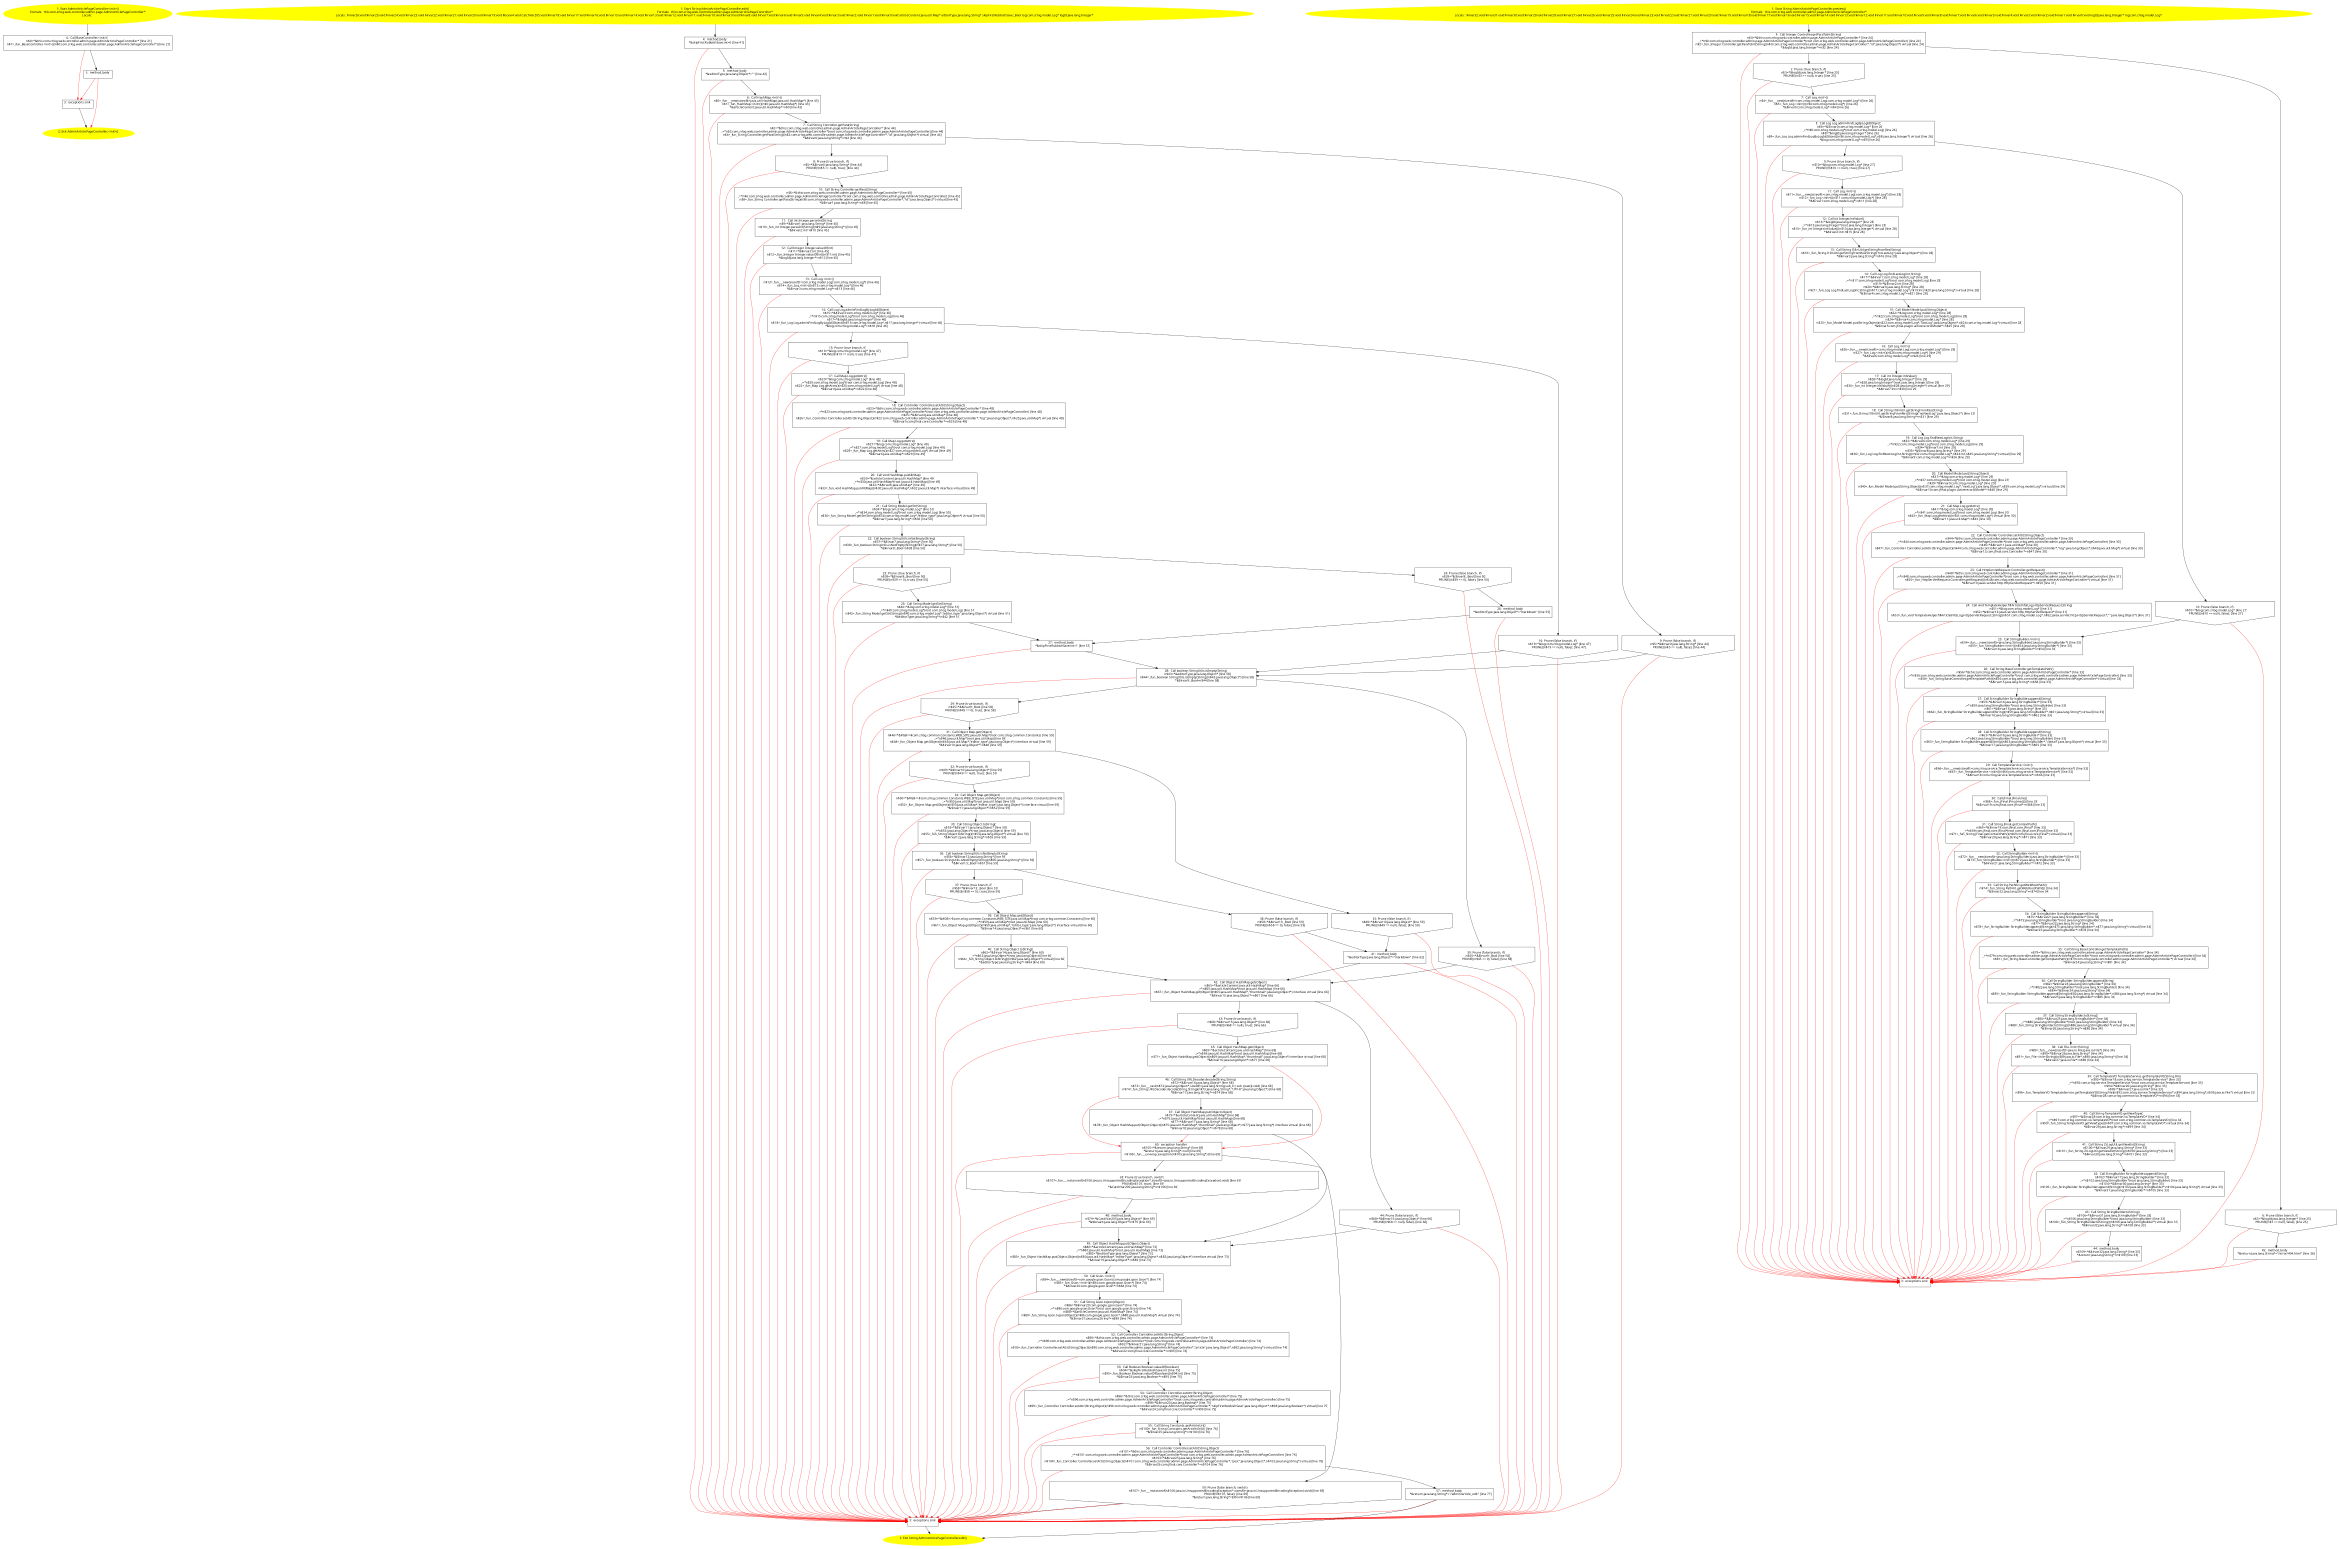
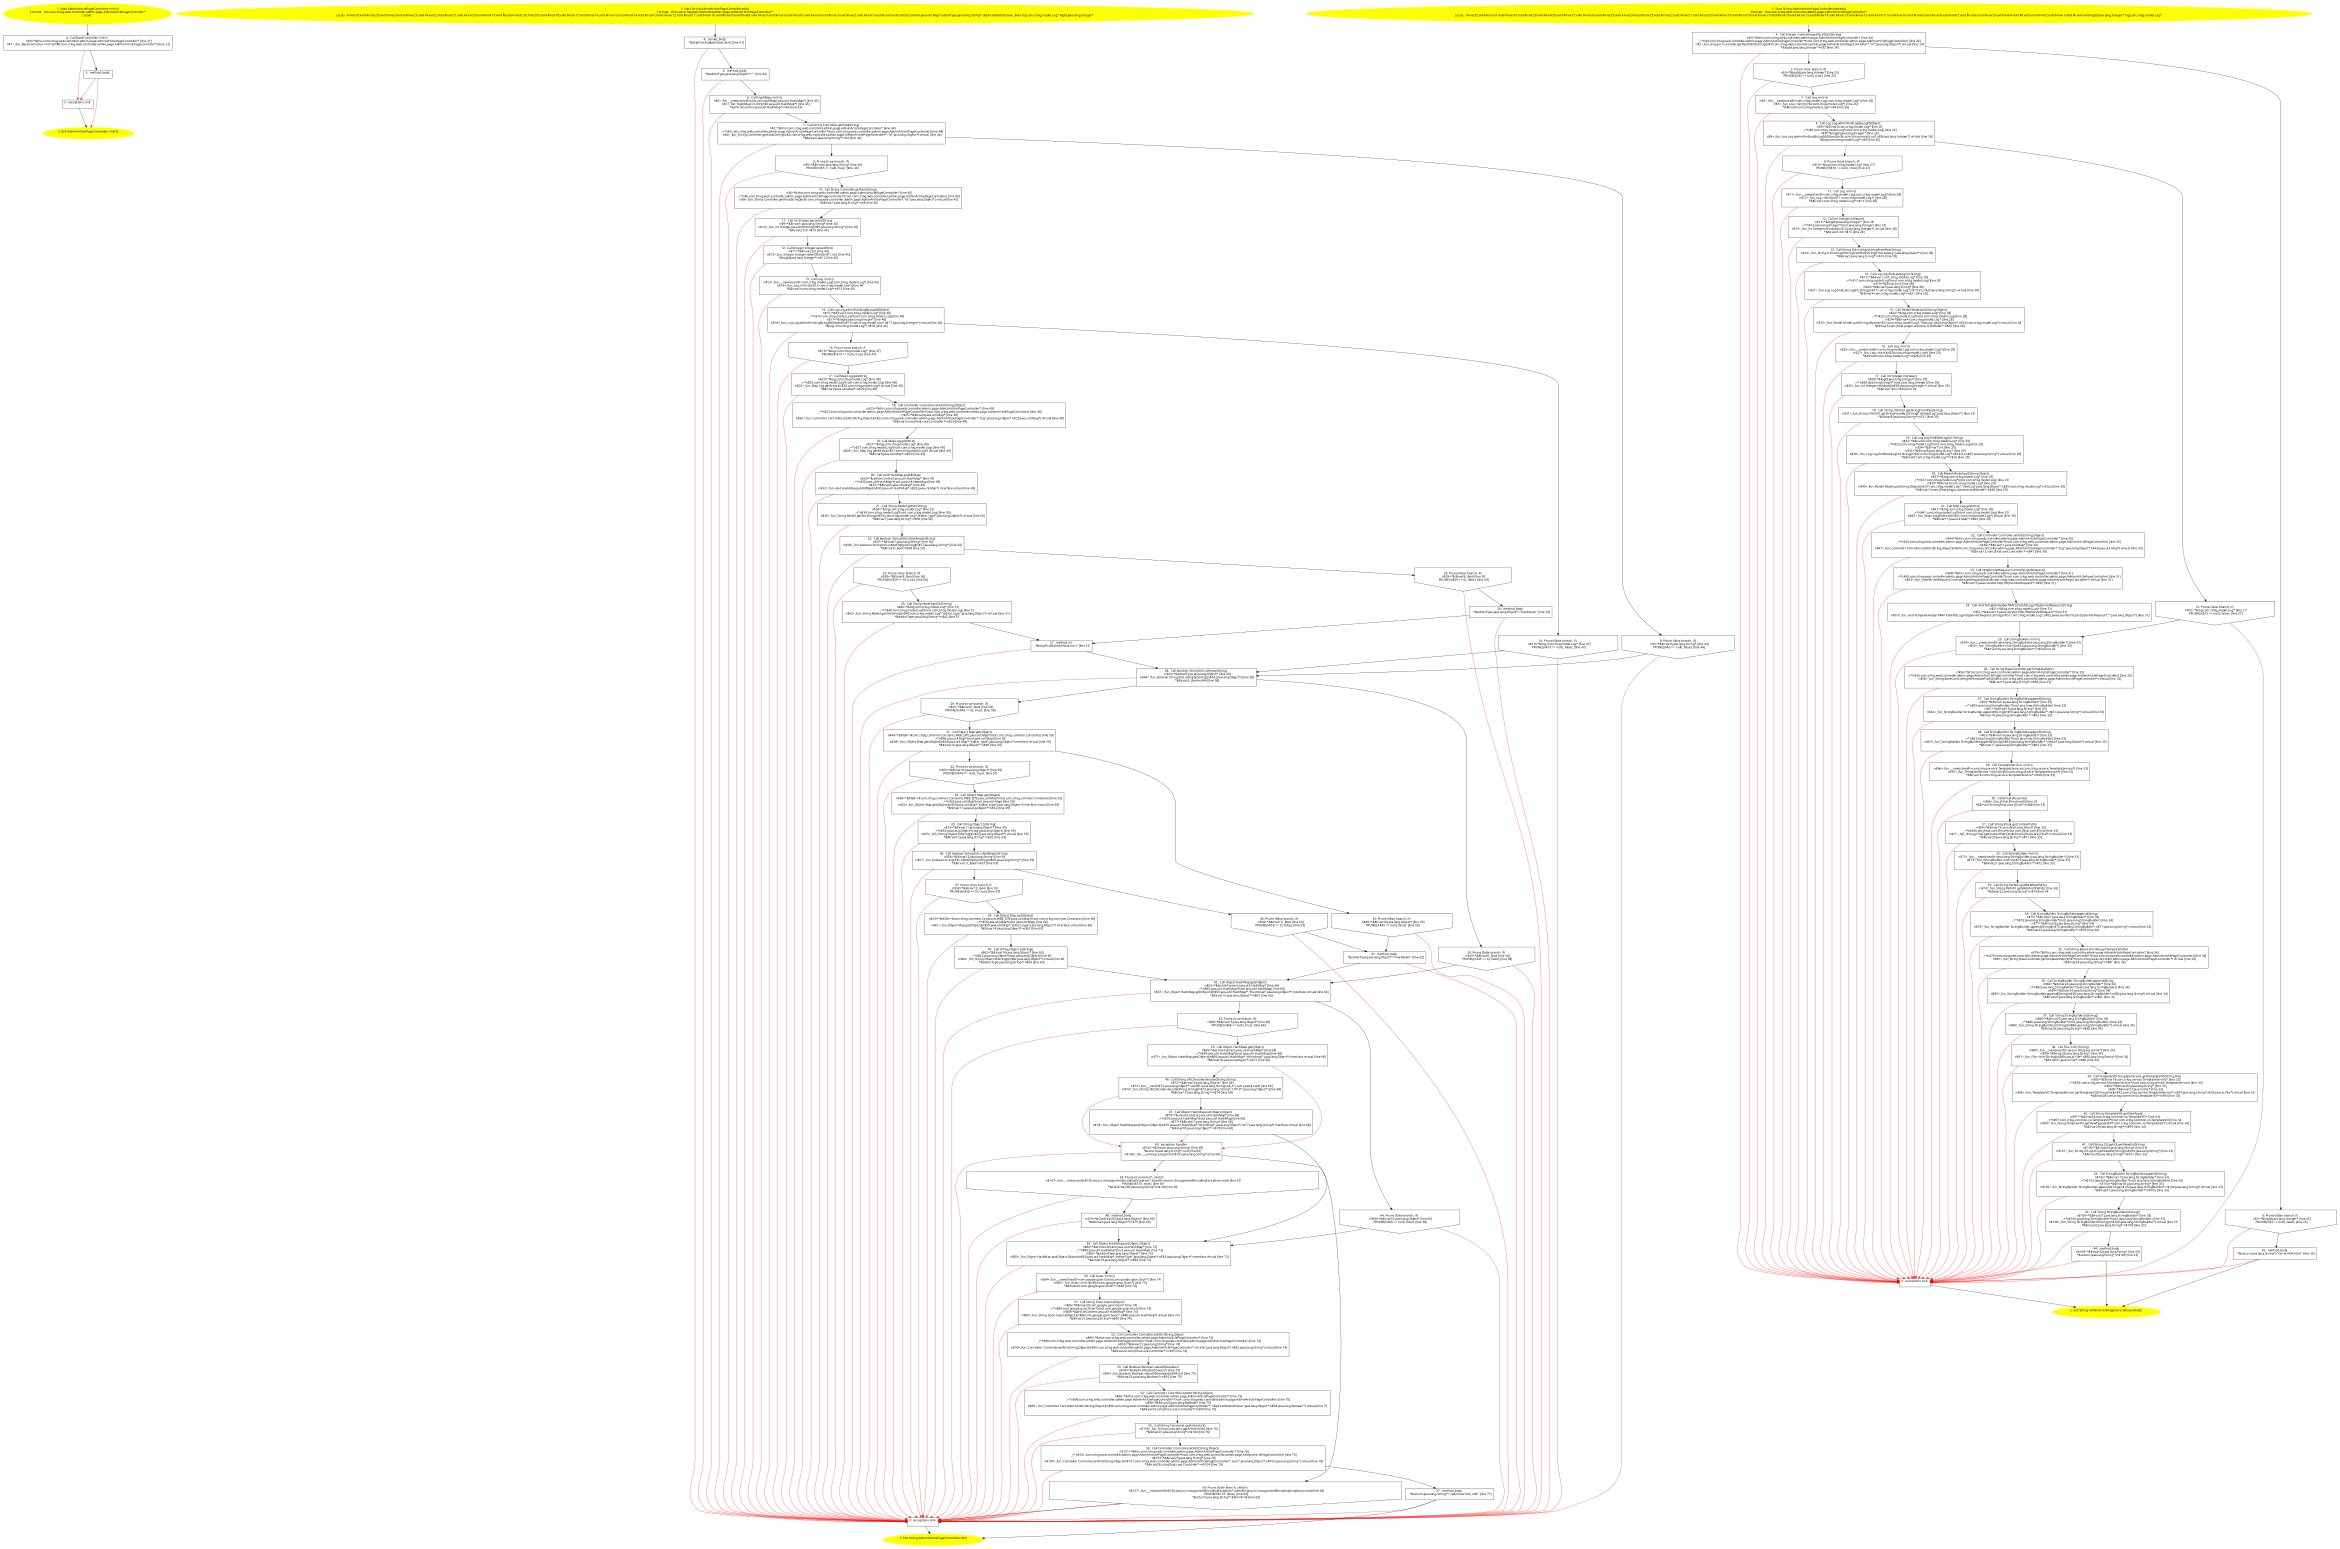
(715, 43) -> (715, 43)
(1062, 646) -> (1062, 646)
none -> (2107, 1312)
